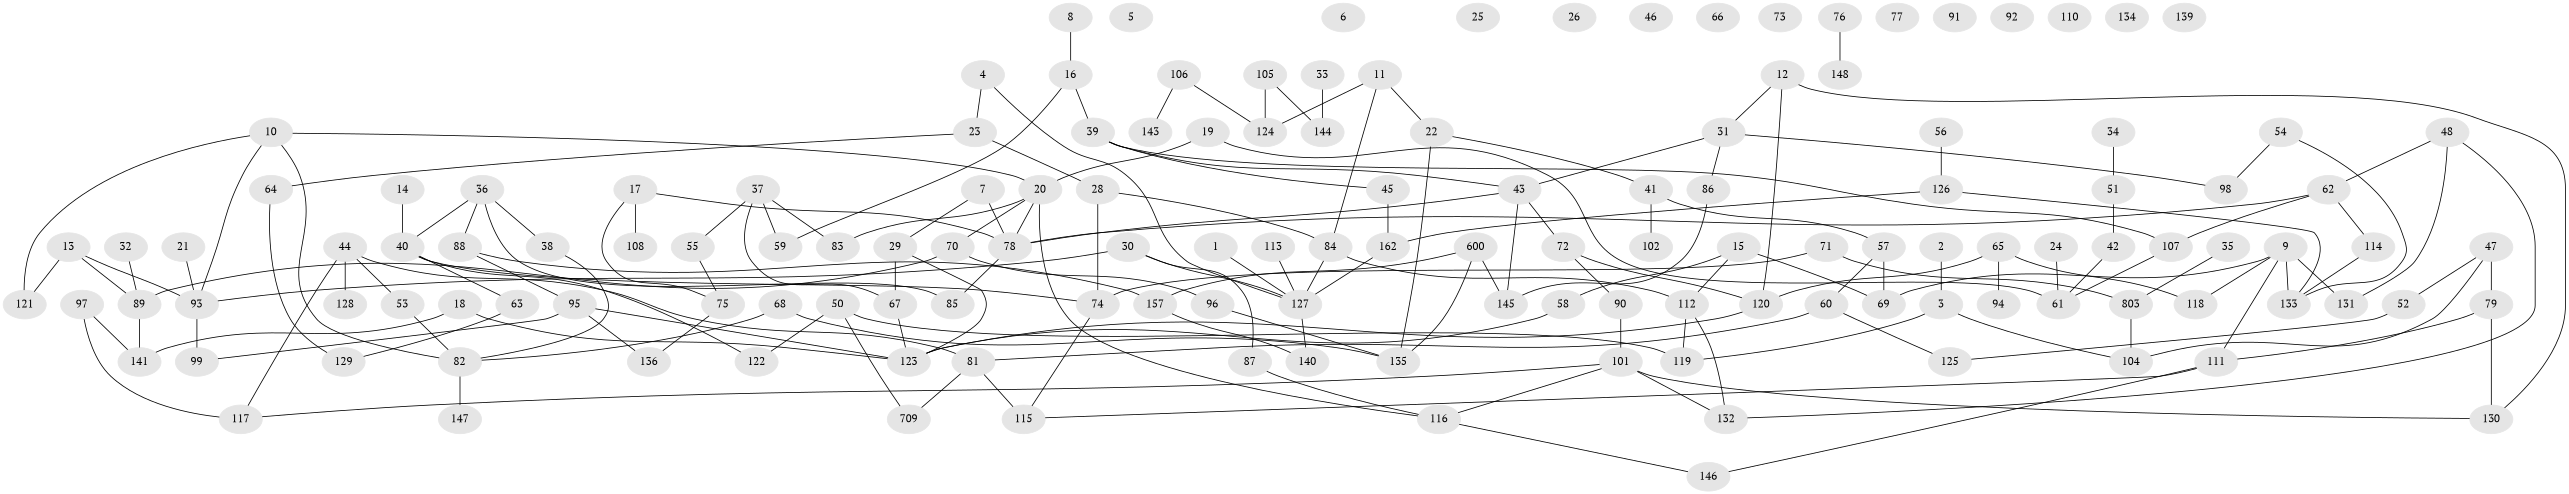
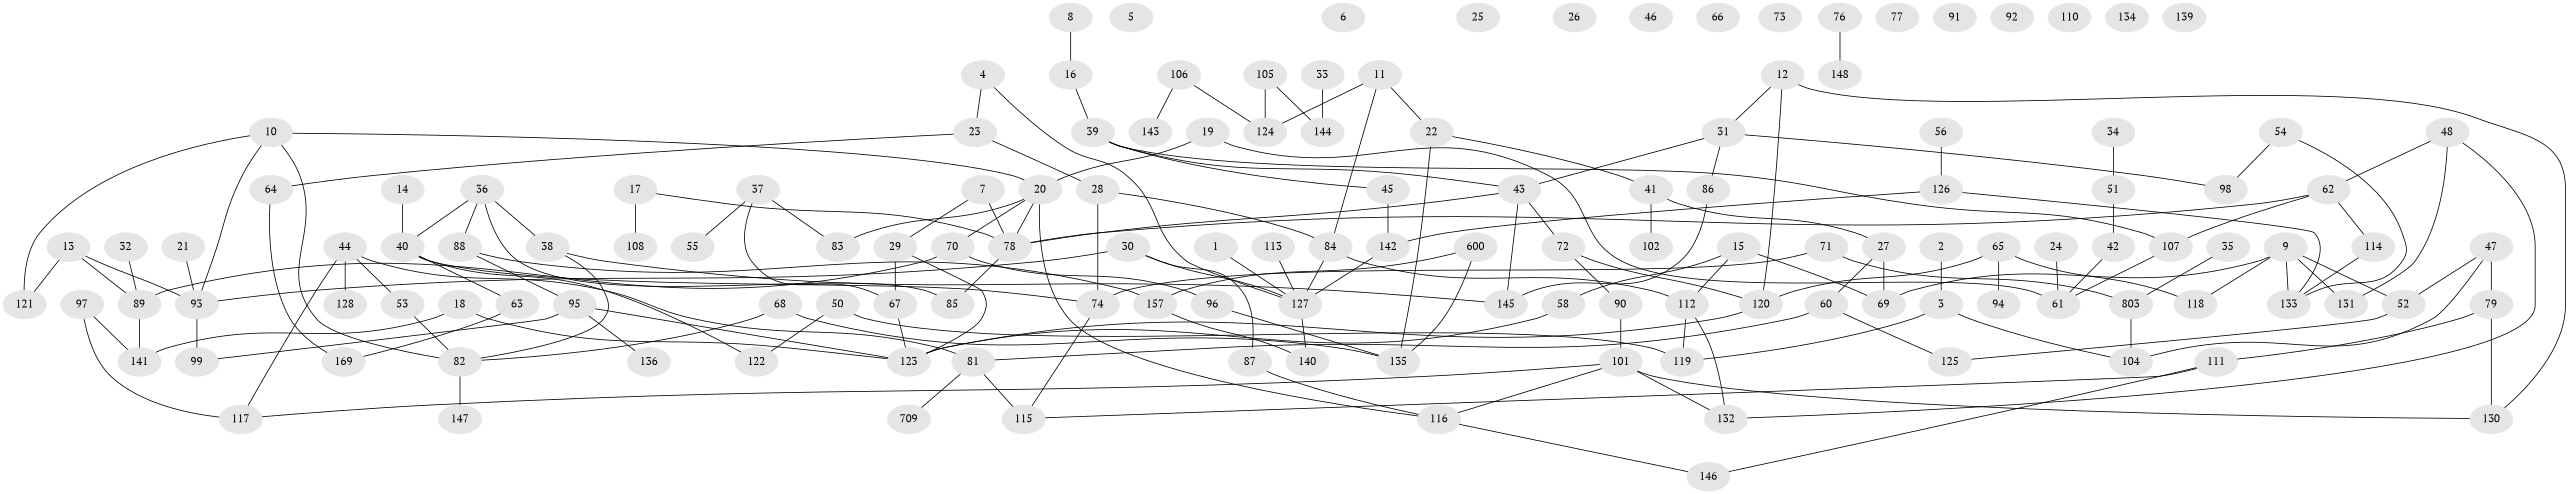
(780, 247) -> none
(1388, 247) -> (1388, 247)
(1884, 247) -> (1884, 247)
(1495, 283) -> (1025, 284)
(2251, 304) -> (2345, 276)
(723, 305) -> none
(344, 362) -> (344, 362)
(872, 363) -> none
